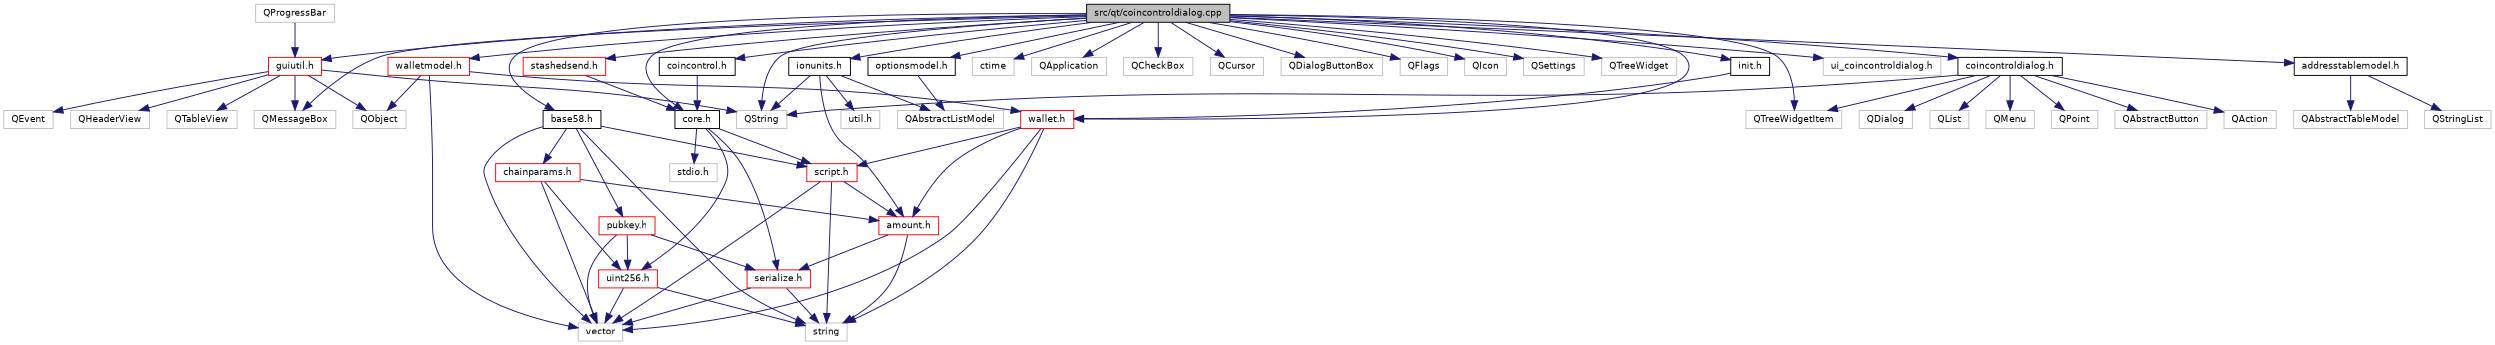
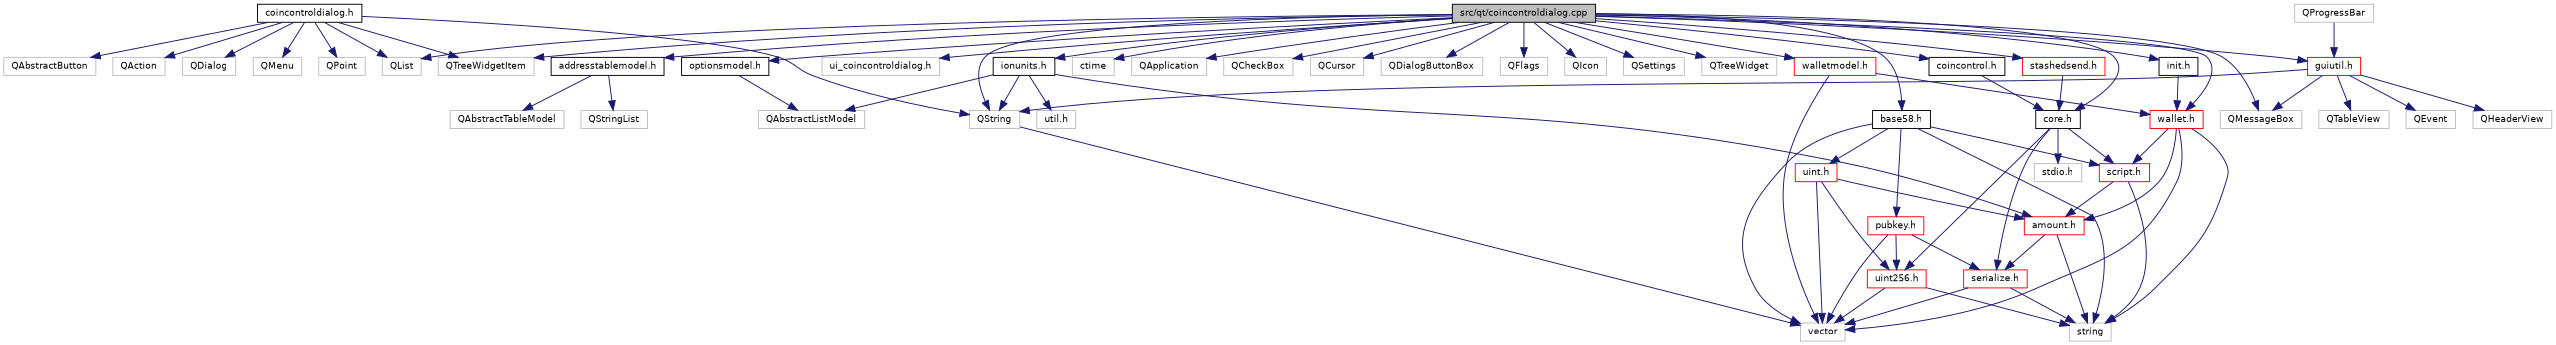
(1589, 31) -> (941, 24)
(379, 120) -> none
(538, 173) -> (1816, 173)
(721, 251) -> (1405, 225)
